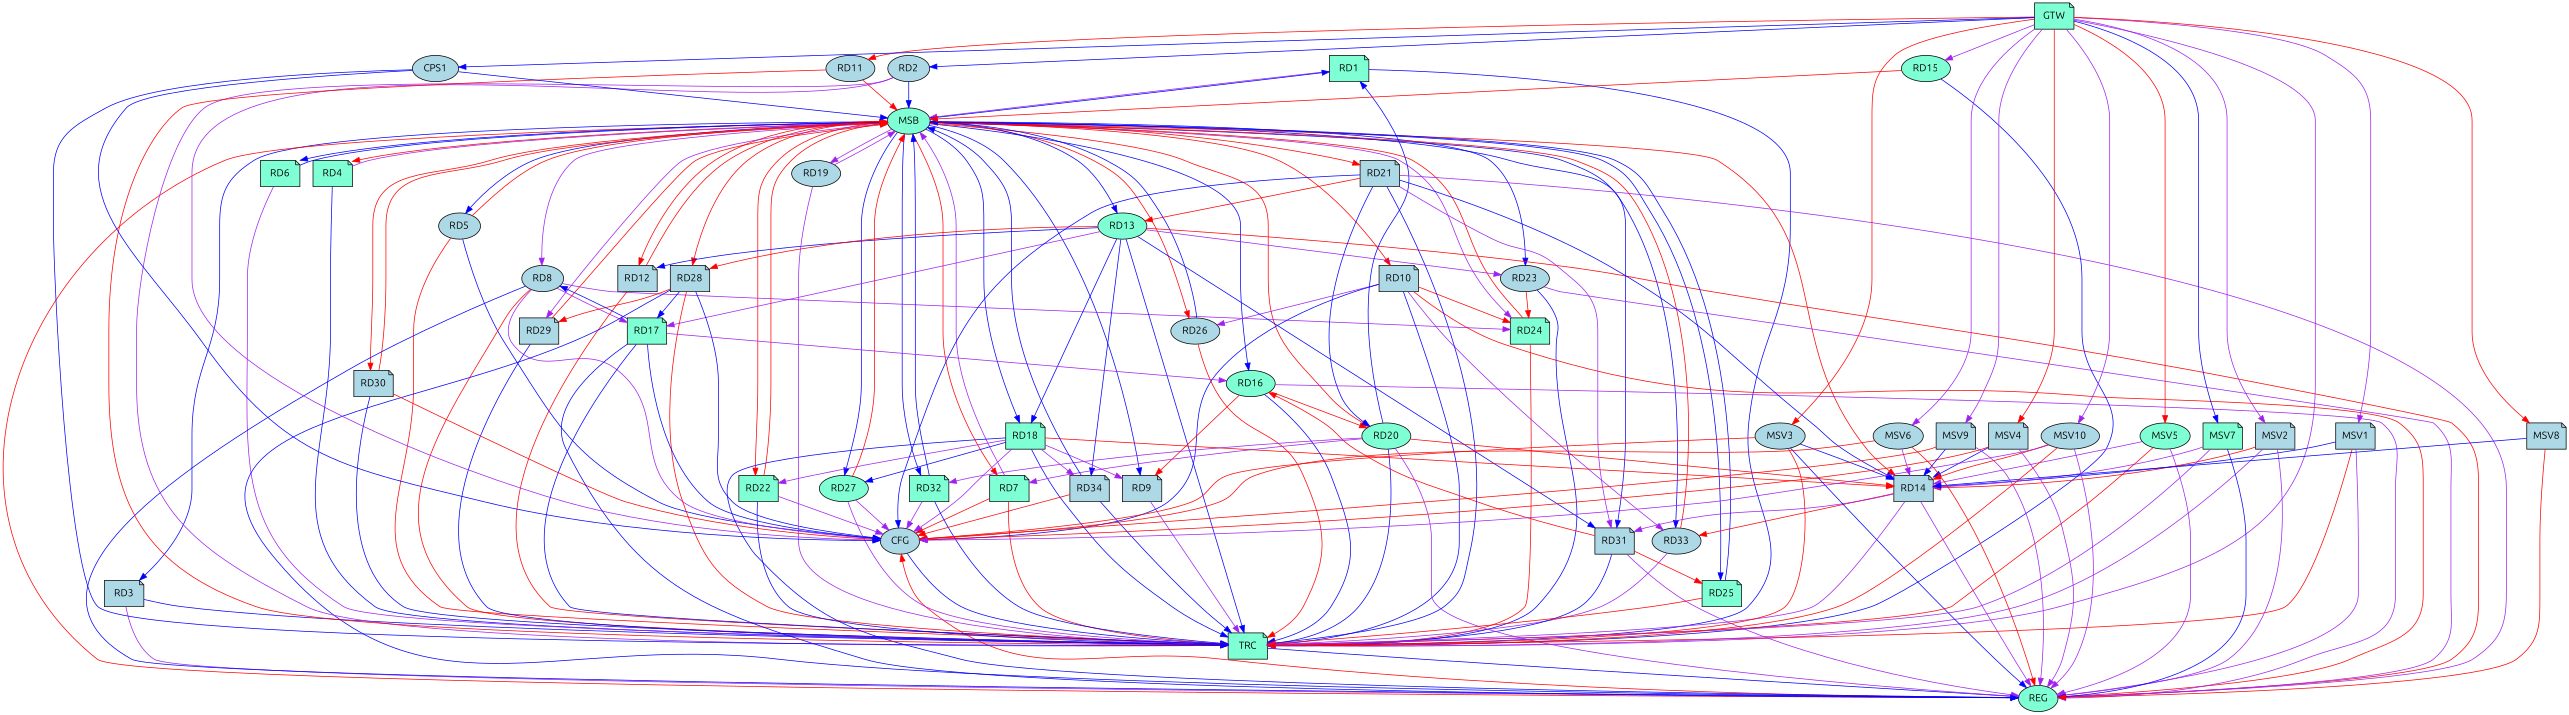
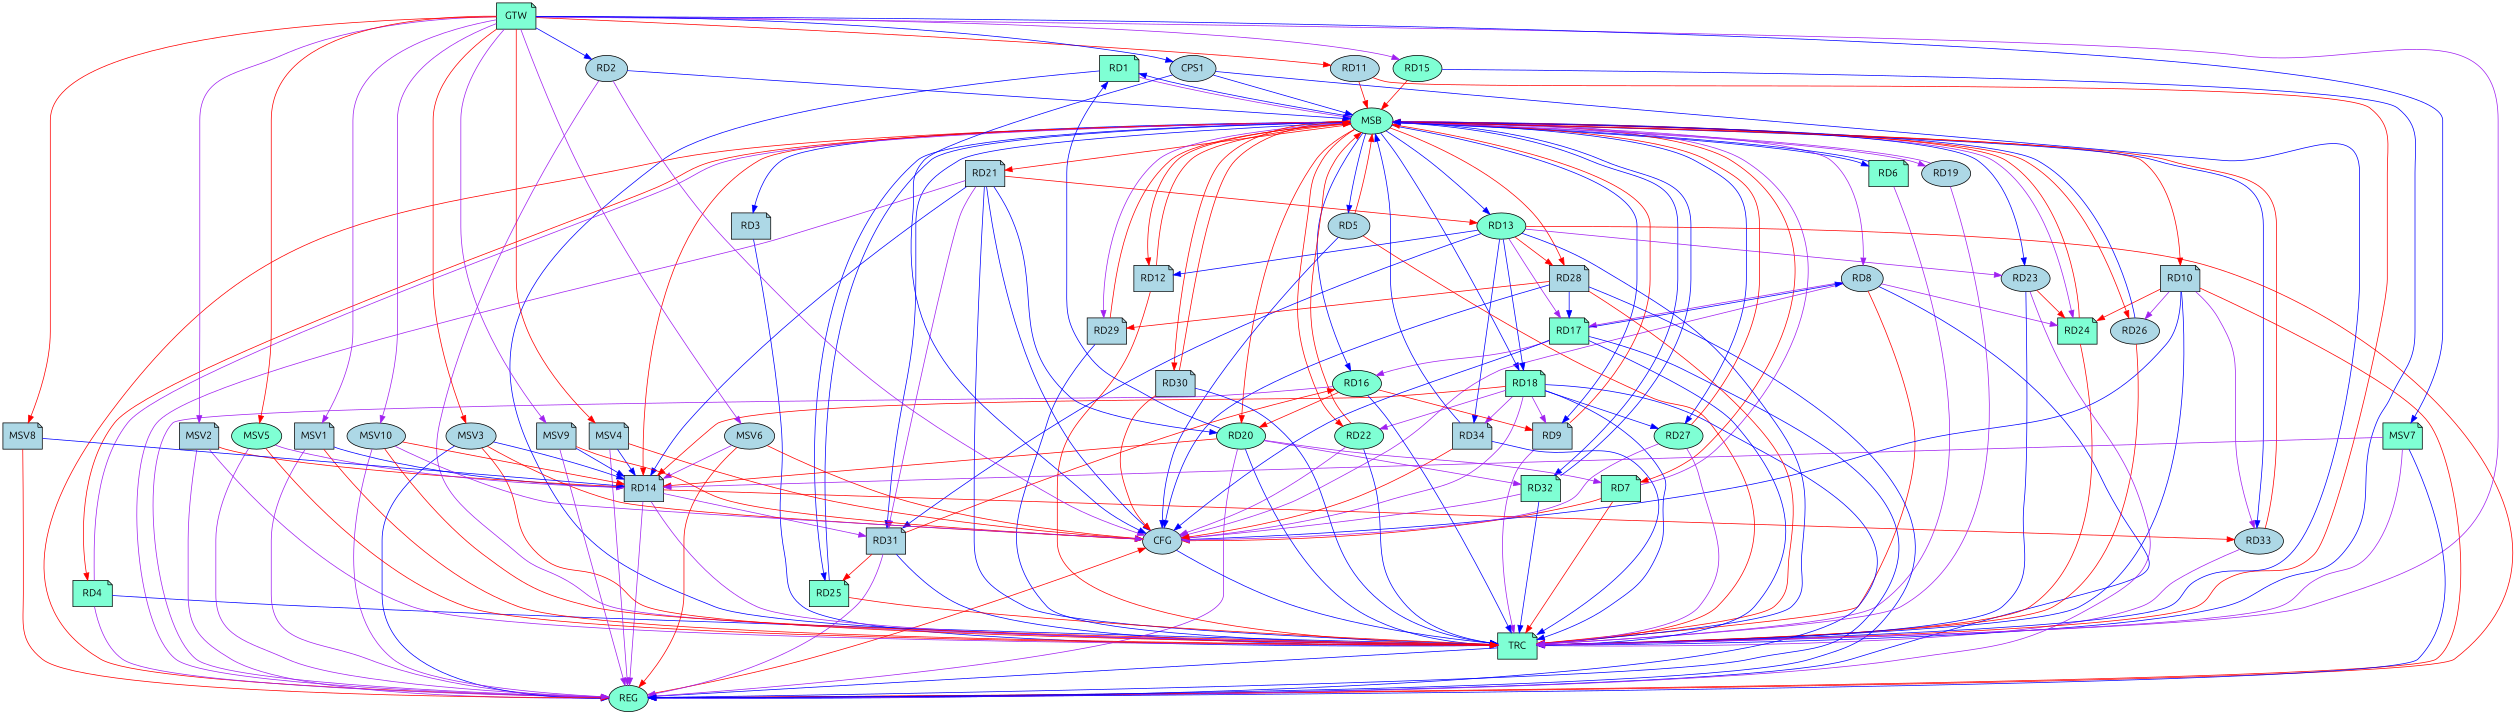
none -> (1636, 202)
(759, 489) -> (1359, 436)
(1052, 688) -> (330, 687)
